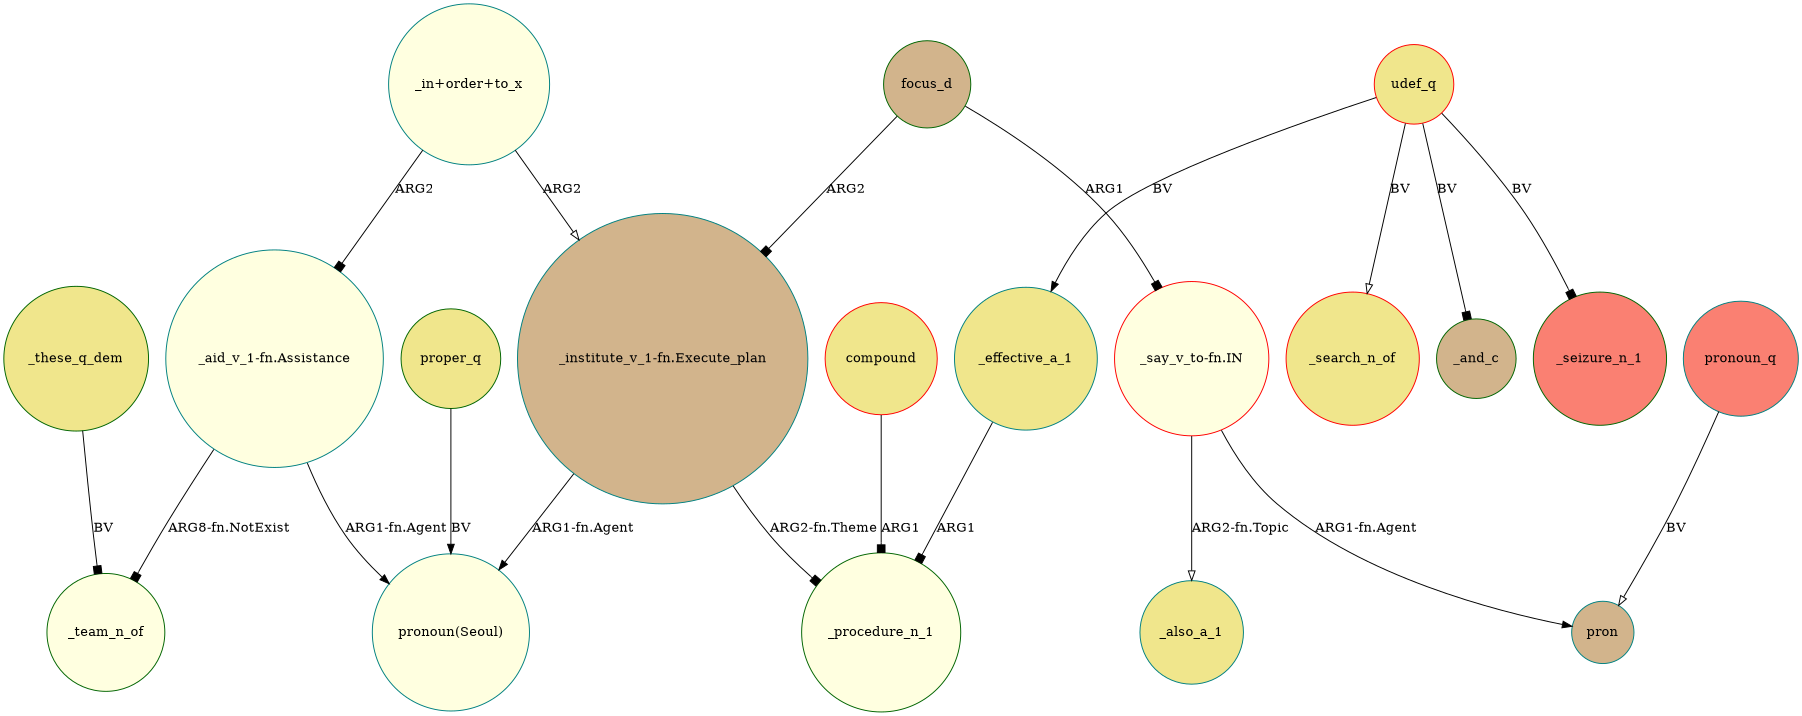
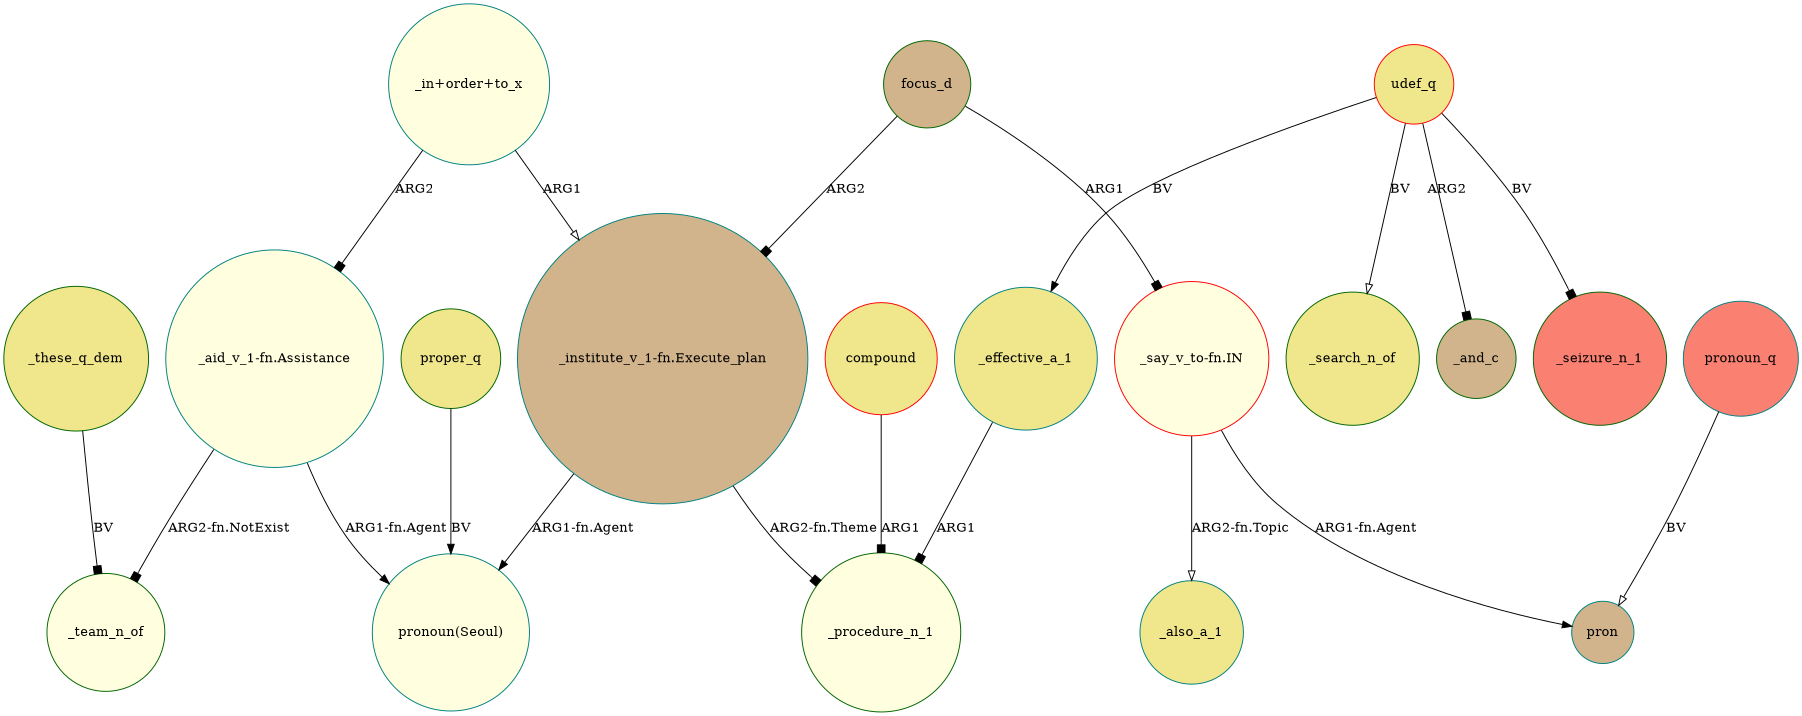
(563, 189) -> (563, 189)
(1447, 189) -> (1447, 189)
(1353, 359) -> (1353, 359)
(229, 528) -> (229, 528)
